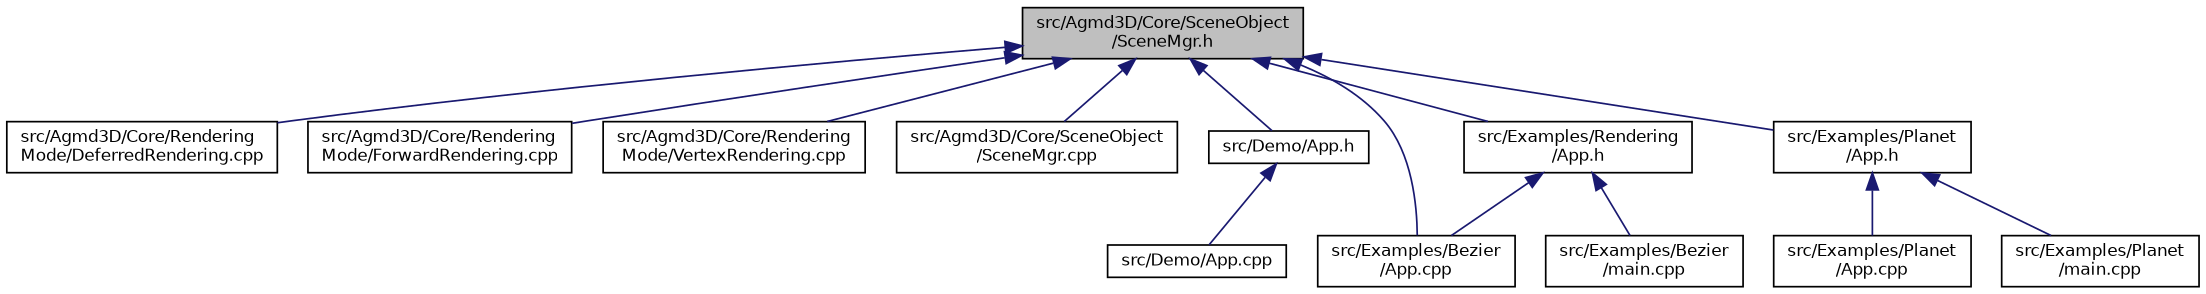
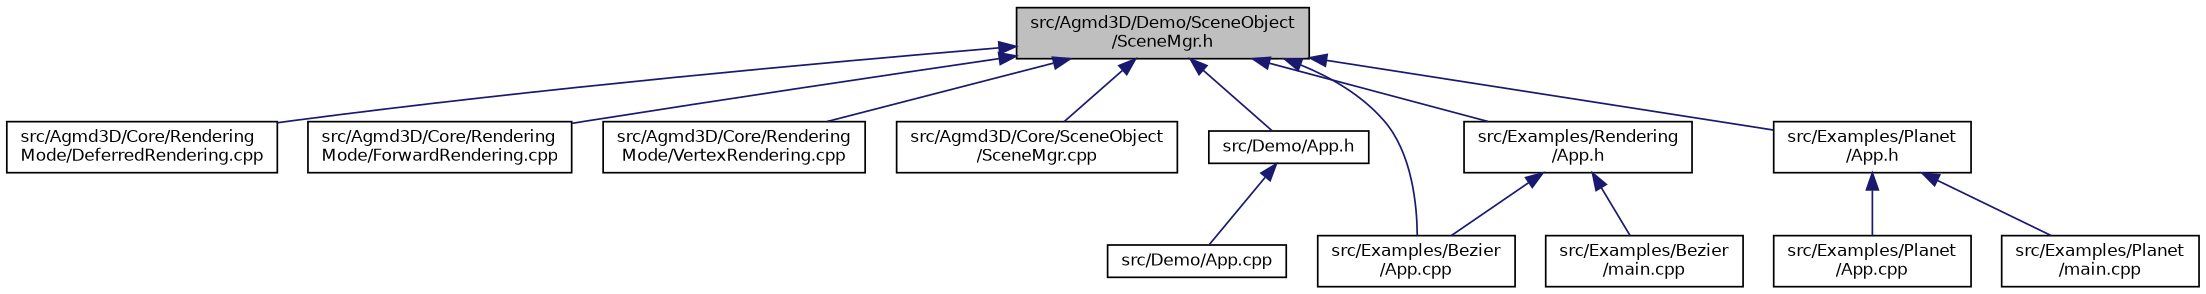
(1163, 33) -> (1163, 33)
